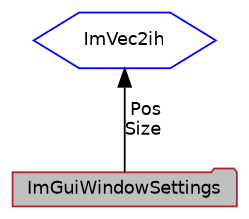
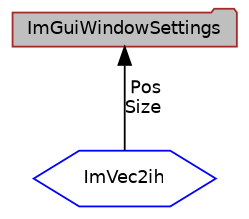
(125, 130) -> (125, 108)
